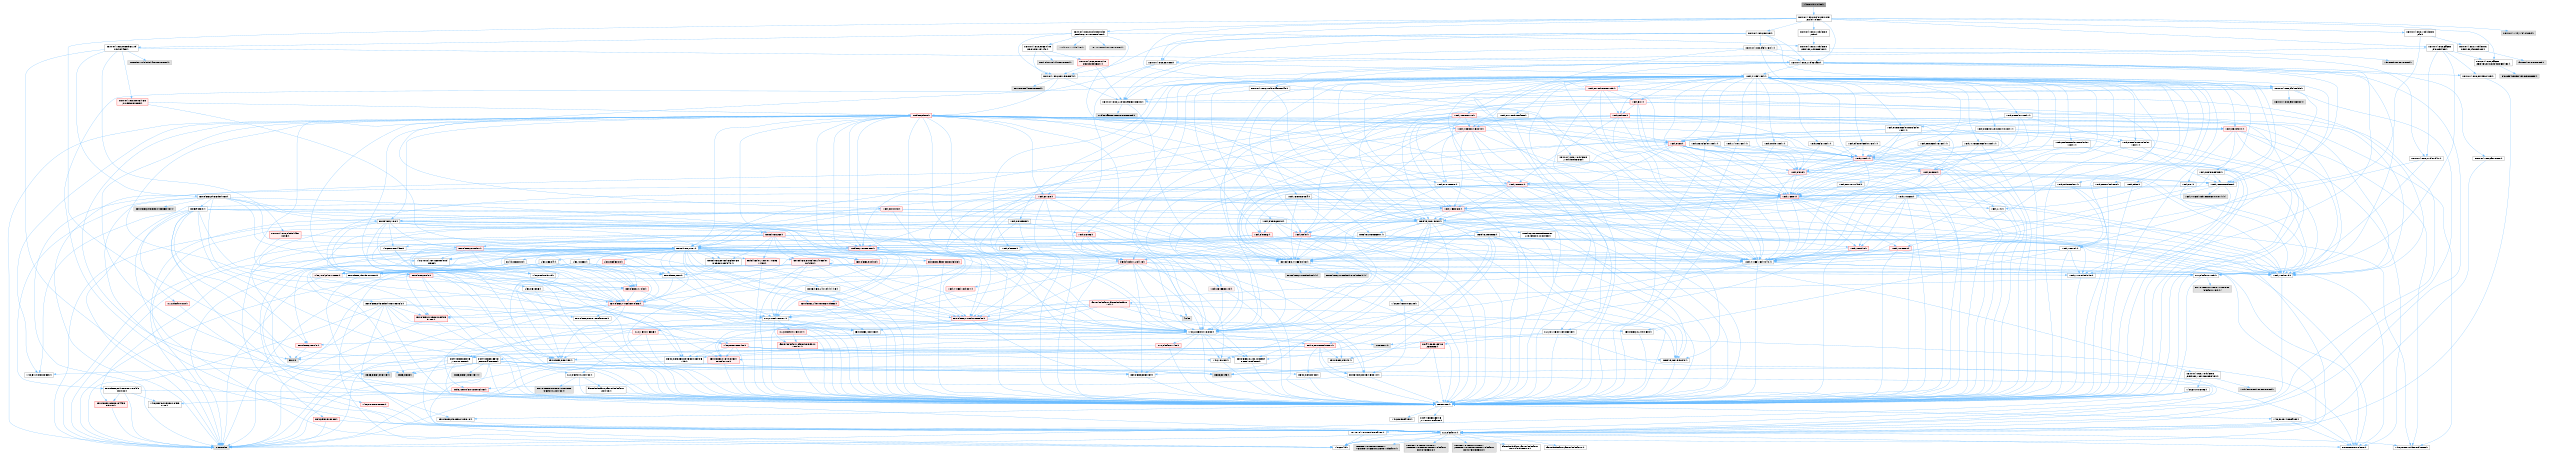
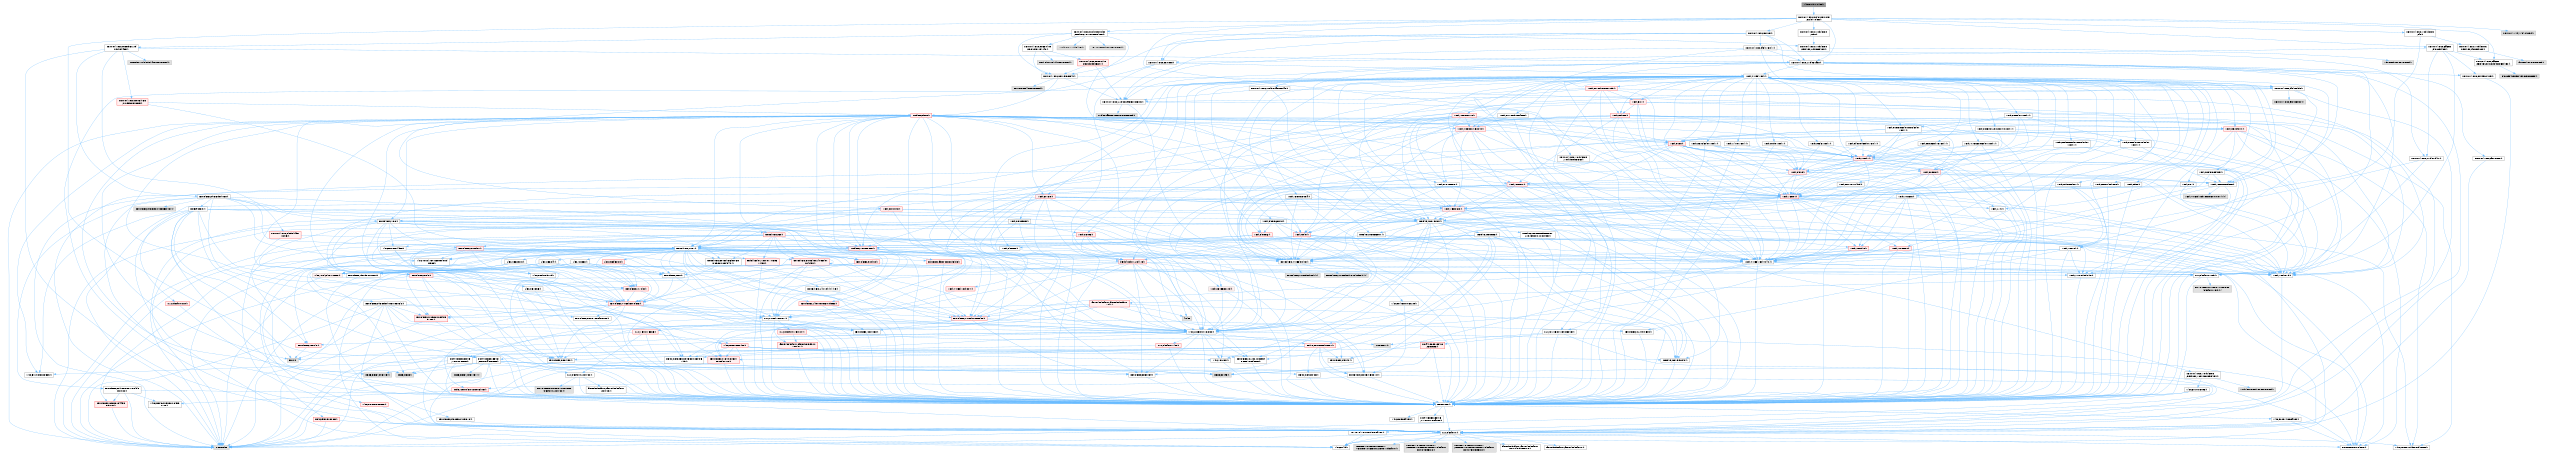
(516, 262) -> (516, 262)
(956, 412) -> (1447, 418)
